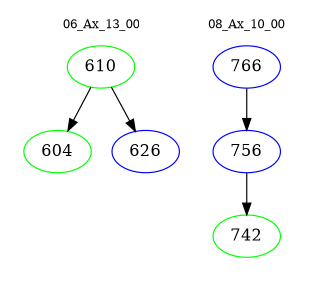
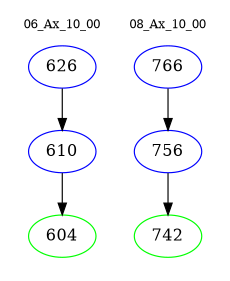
(102, 25) -> (62, 25)
(101, 67) -> (62, 152)
(121, 104) -> (62, 104)
